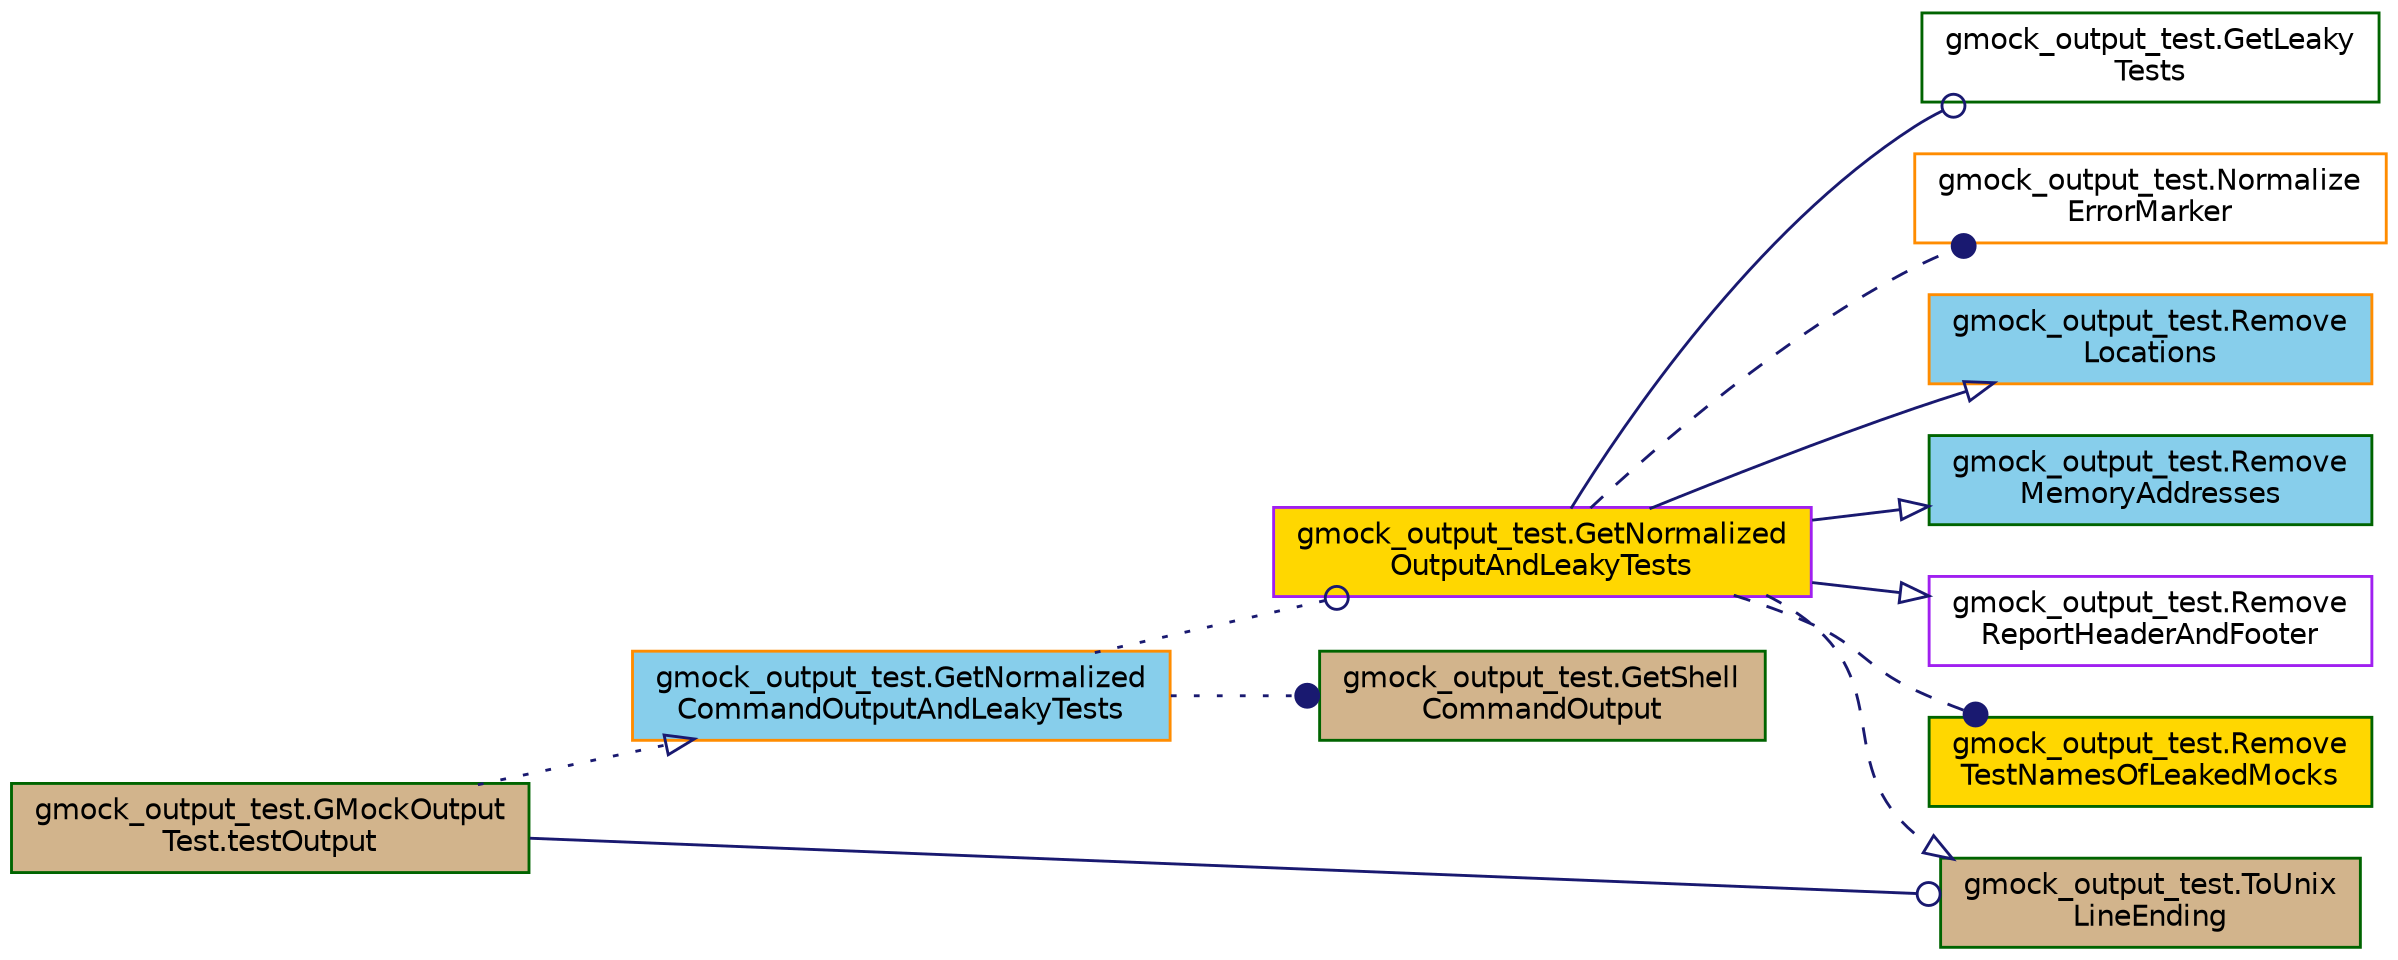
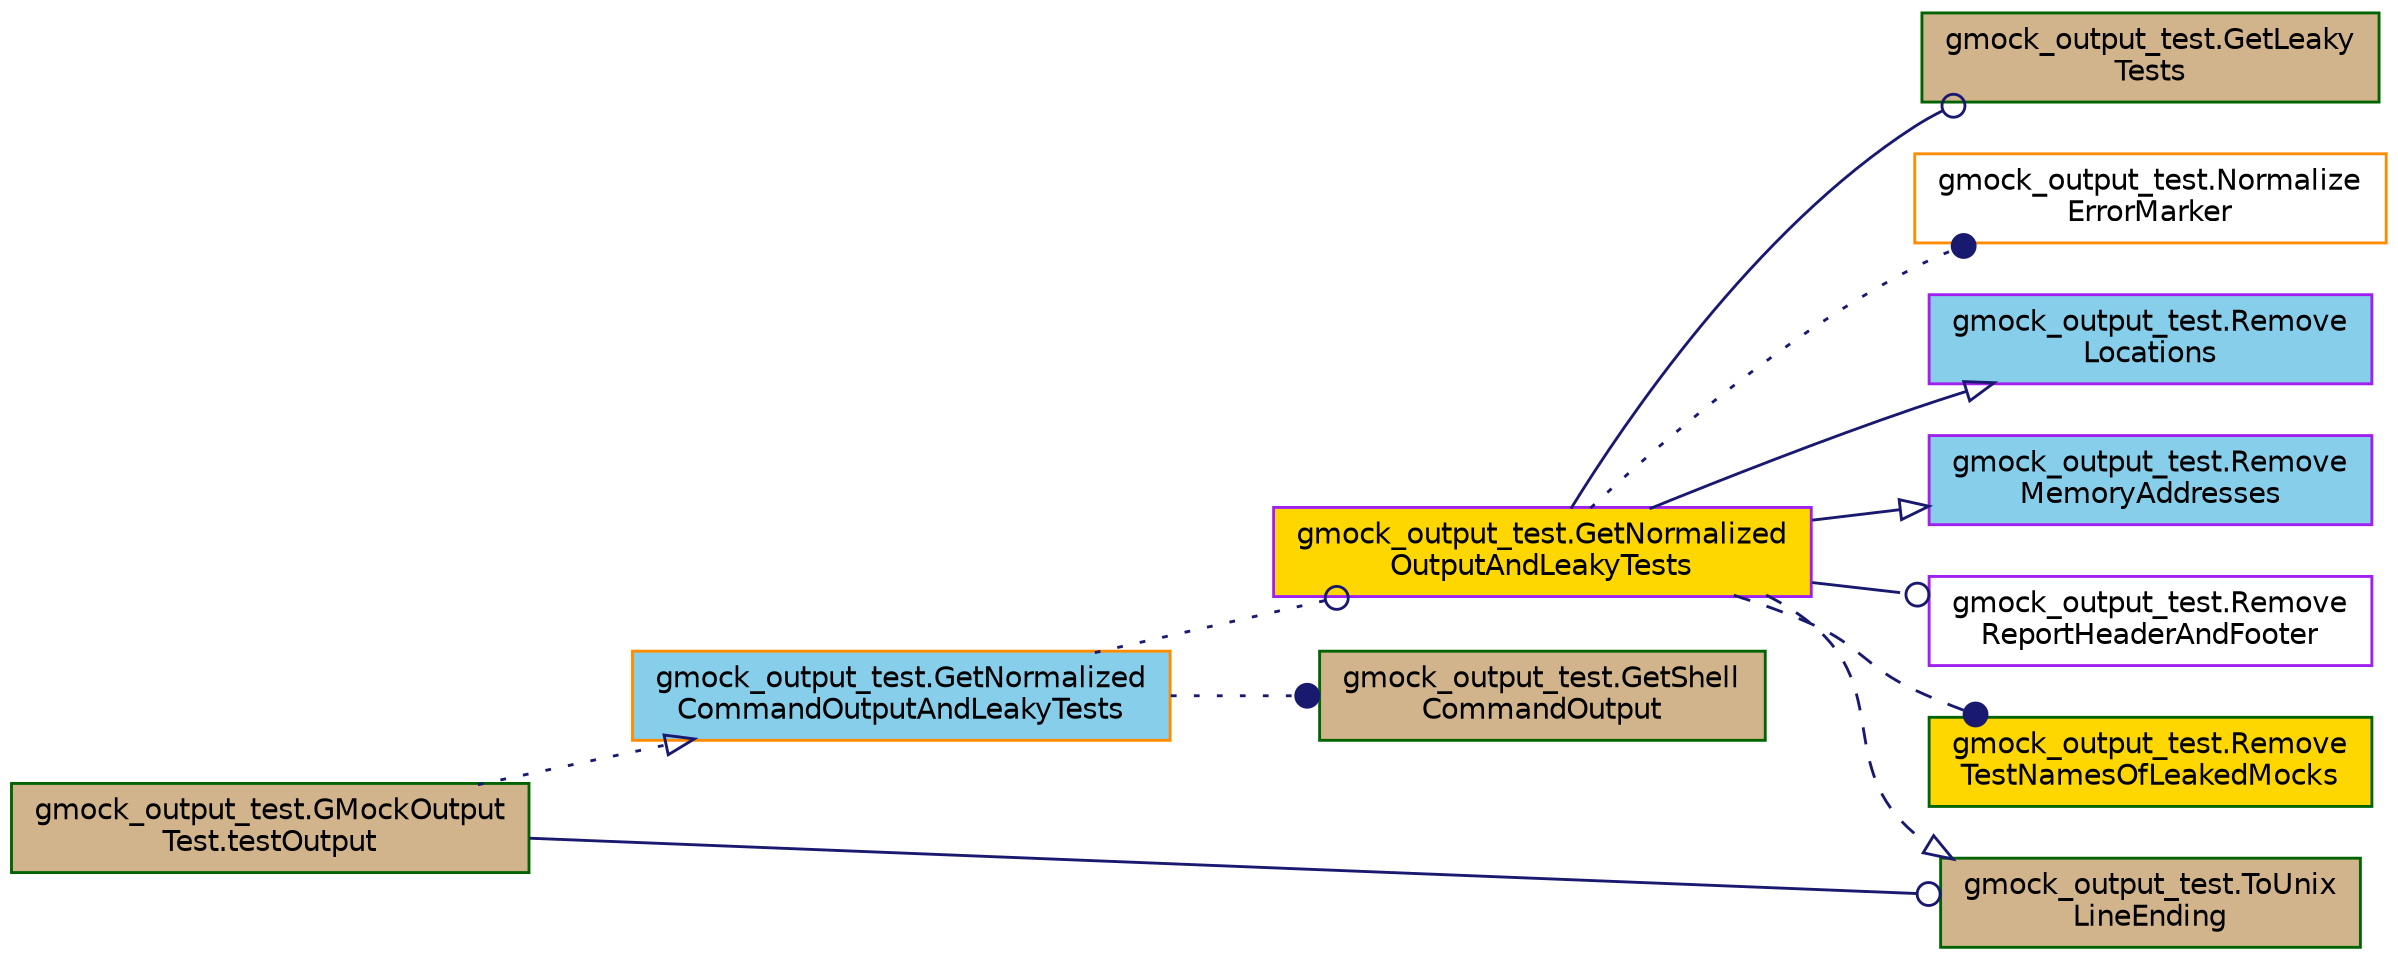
(2150, 58) -> (2150, 58)
(2150, 339) -> (2150, 339)
(1761, 365) -> (1761, 365)
(2150, 480) -> (2150, 480)
(1856, 588) -> (1856, 588)
